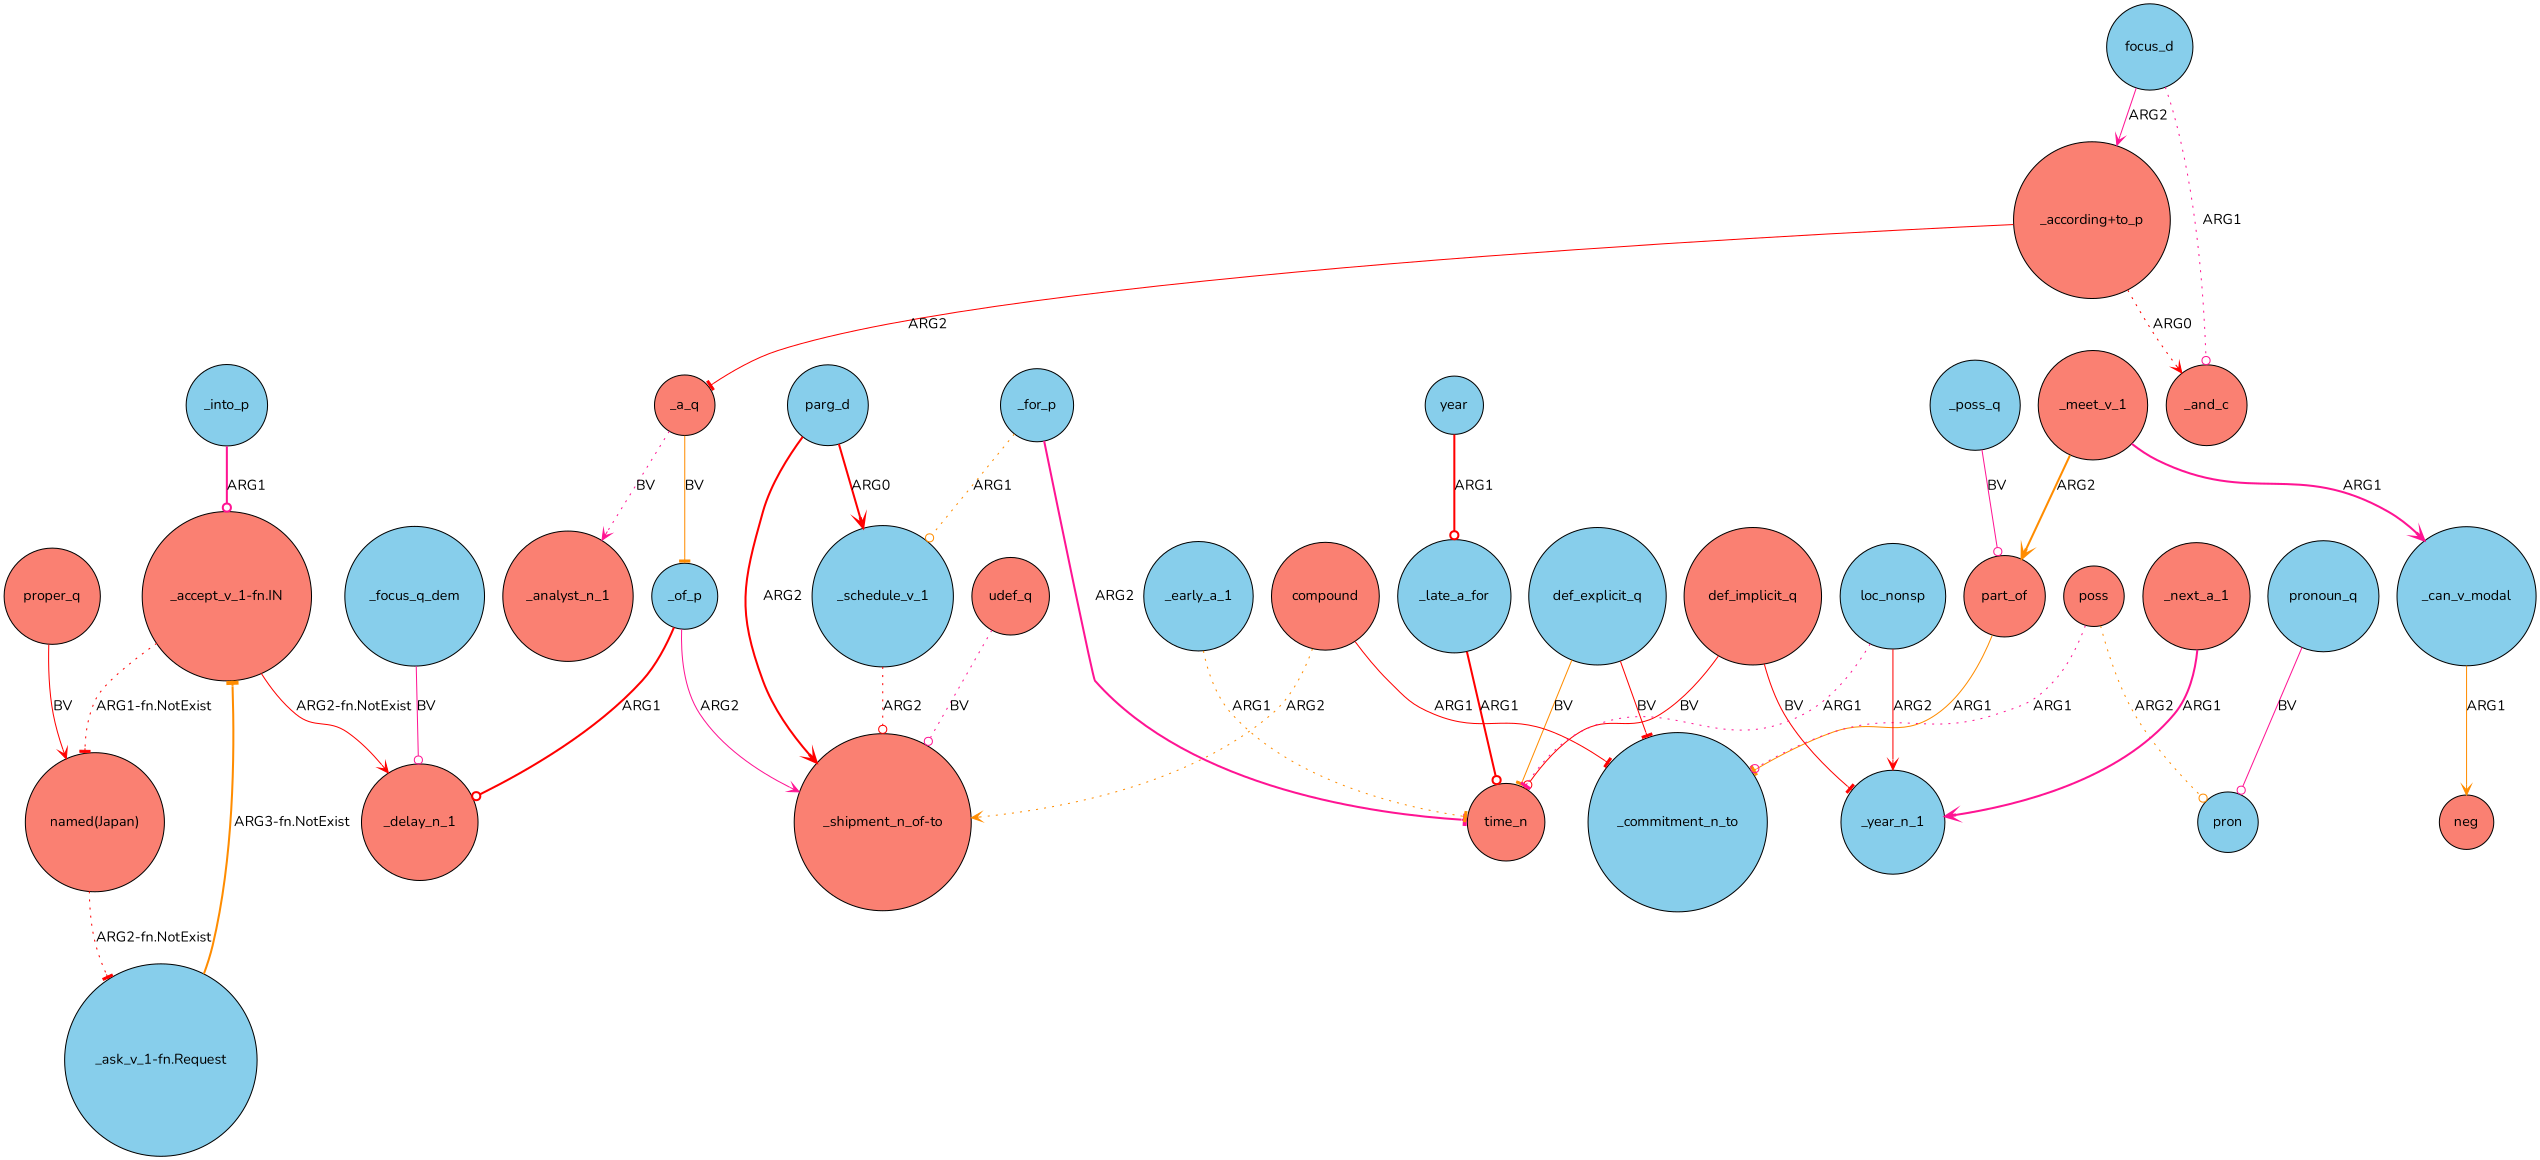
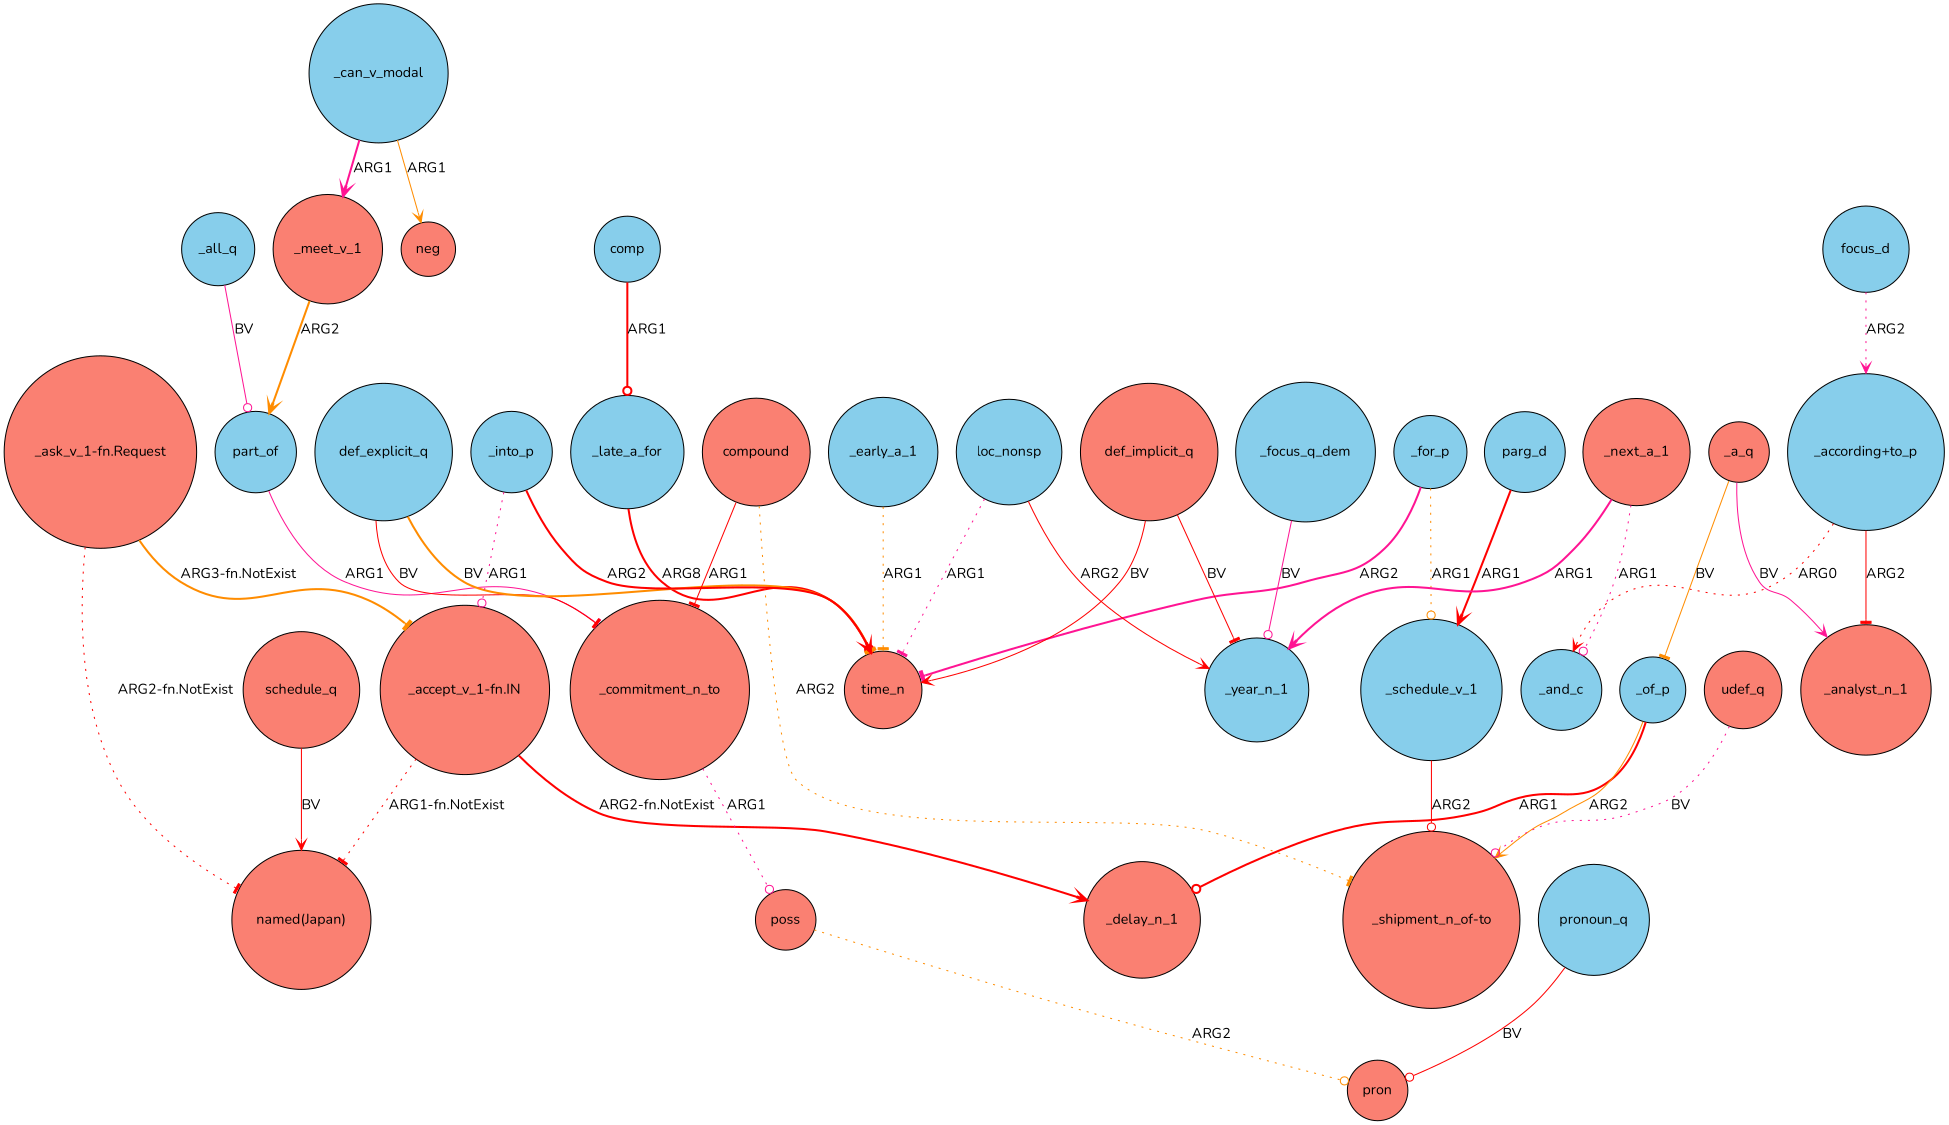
(2128, 112) -> (1866, 328)
(2092, 220) -> (1866, 452)
(2195, 220) -> (1615, 579)
(1356, 267) -> (1866, 575)
(1454, 405) -> (627, 249)
(1975, 405) -> (218, 249)
(2207, 405) -> (1561, 690)
(227, 475) -> (493, 545)
(638, 481) -> (1753, 571)
(2276, 484) -> (353, 163)
(871, 486) -> (1501, 574)
none -> (624, 586)
(52, 596) -> (301, 690)
(2005, 596) -> (256, 452)
(746, 598) -> none
(883, 696) -> (1431, 792)
(1499, 707) -> (682, 574)
(417, 711) -> (1280, 575)
(1665, 711) -> (1069, 626)
(1933, 716) -> (403, 595)
(2272, 717) -> (1497, 1032)
(1547, 720) -> (622, 593)
(318, 723) -> (792, 828)
(1939, 724) -> (730, 818)
(709, 726) -> (1587, 800)
(1171, 773) -> (933, 819)
(1678, 822) -> (660, 690)
(2228, 822) -> (1378, 1090)
(93, 934) -> (103, 744)
(161, 1060) -> (100, 452)
